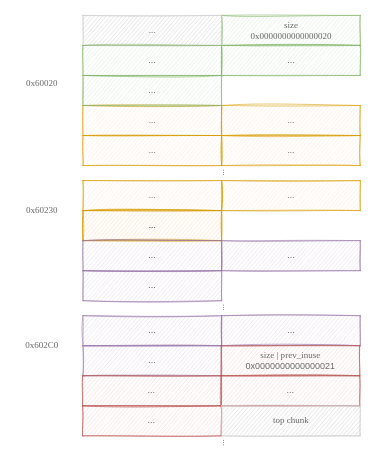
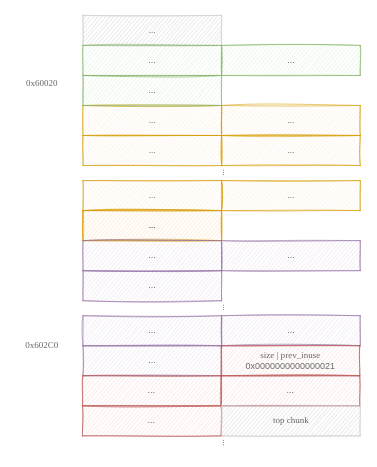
(291, 30) -> none
(42, 210) -> none
